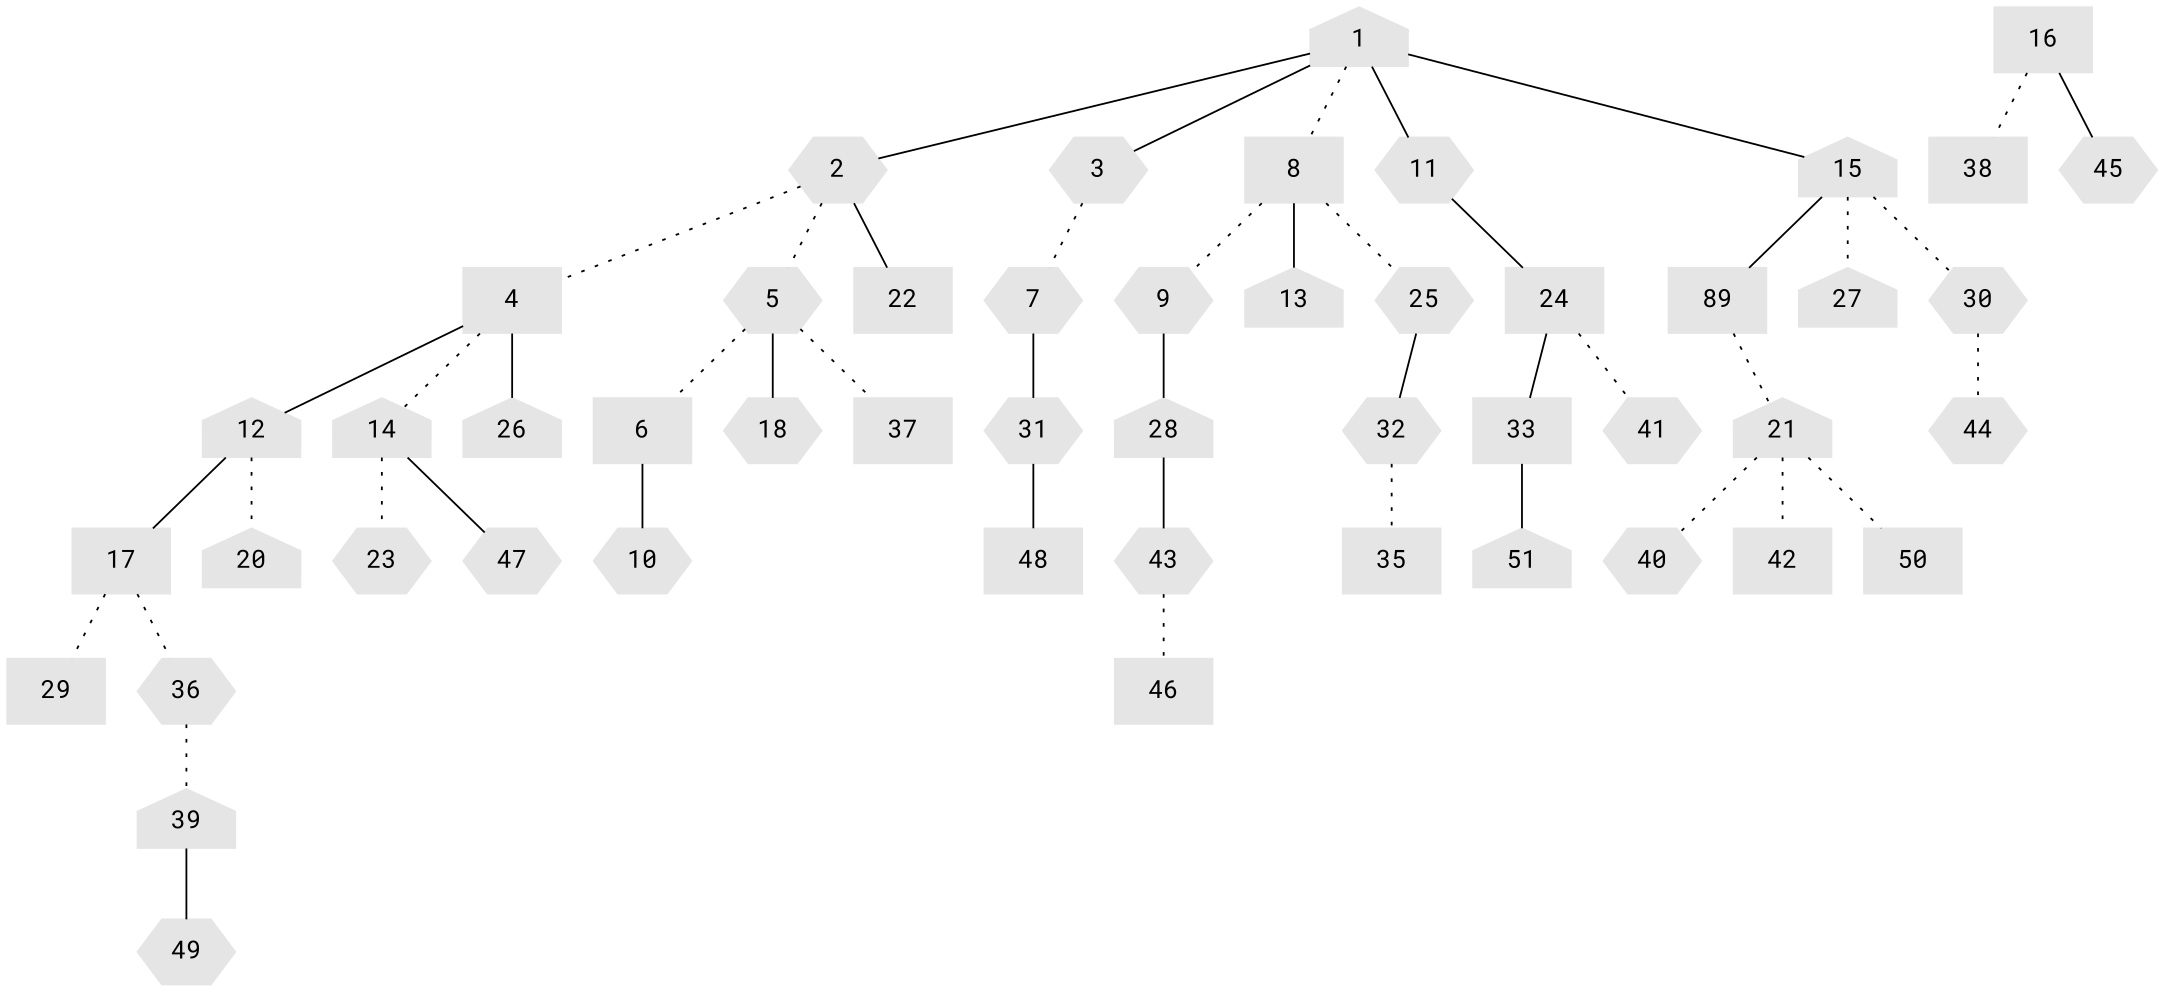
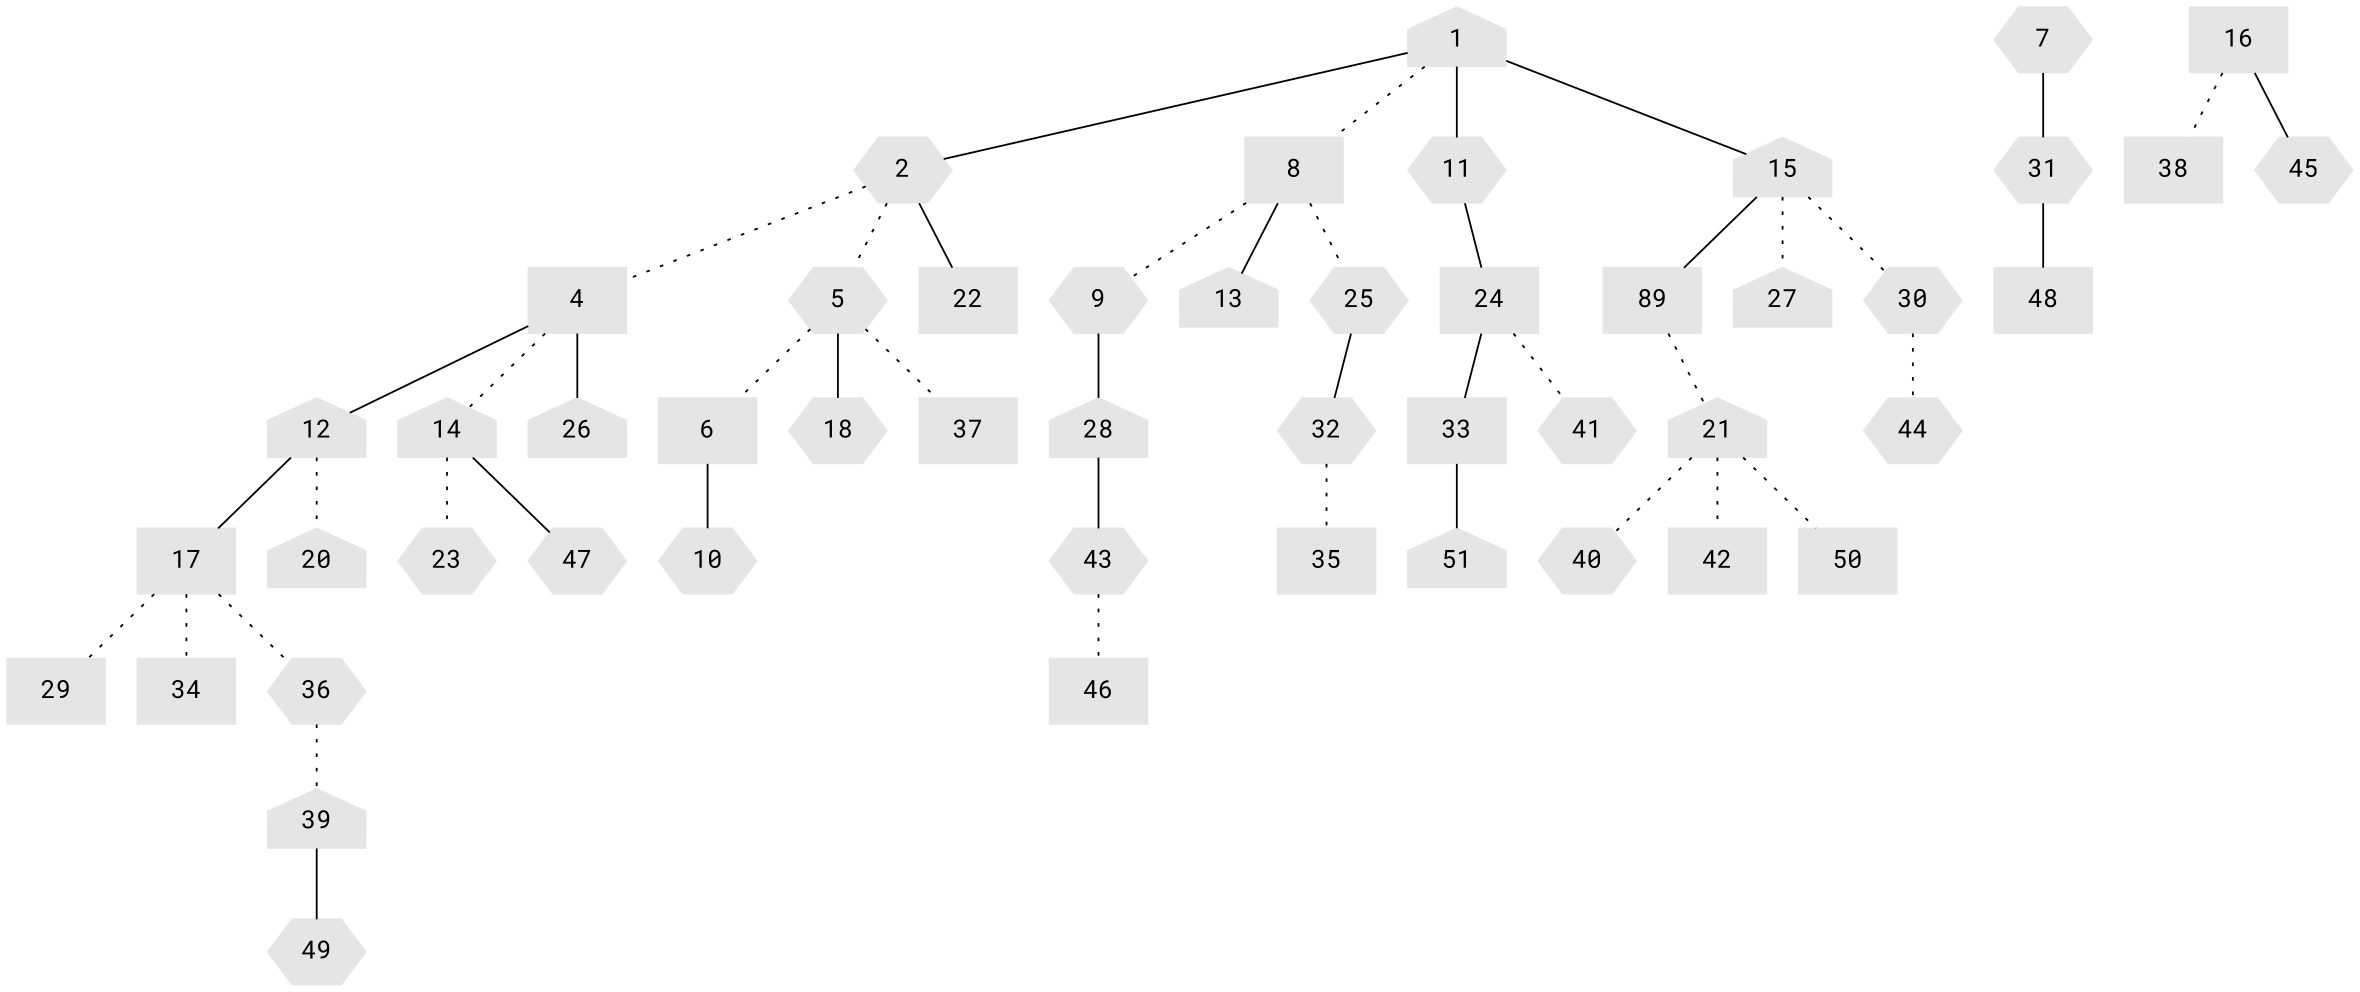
(1099, 170) -> none
none -> (186, 691)
